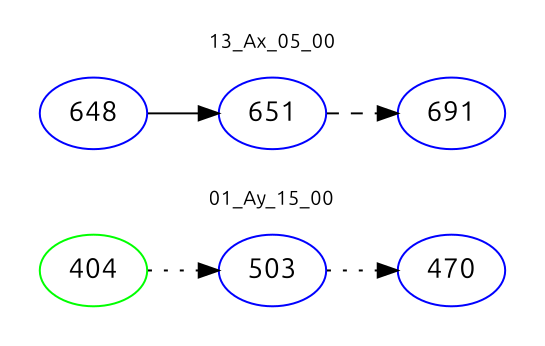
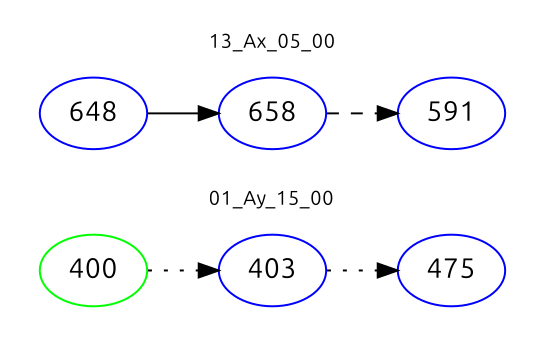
(272, 113) -> (272, 113)
(451, 113) -> (451, 113)
(93, 270) -> (93, 270)
(272, 270) -> (272, 270)
(451, 270) -> (451, 270)
